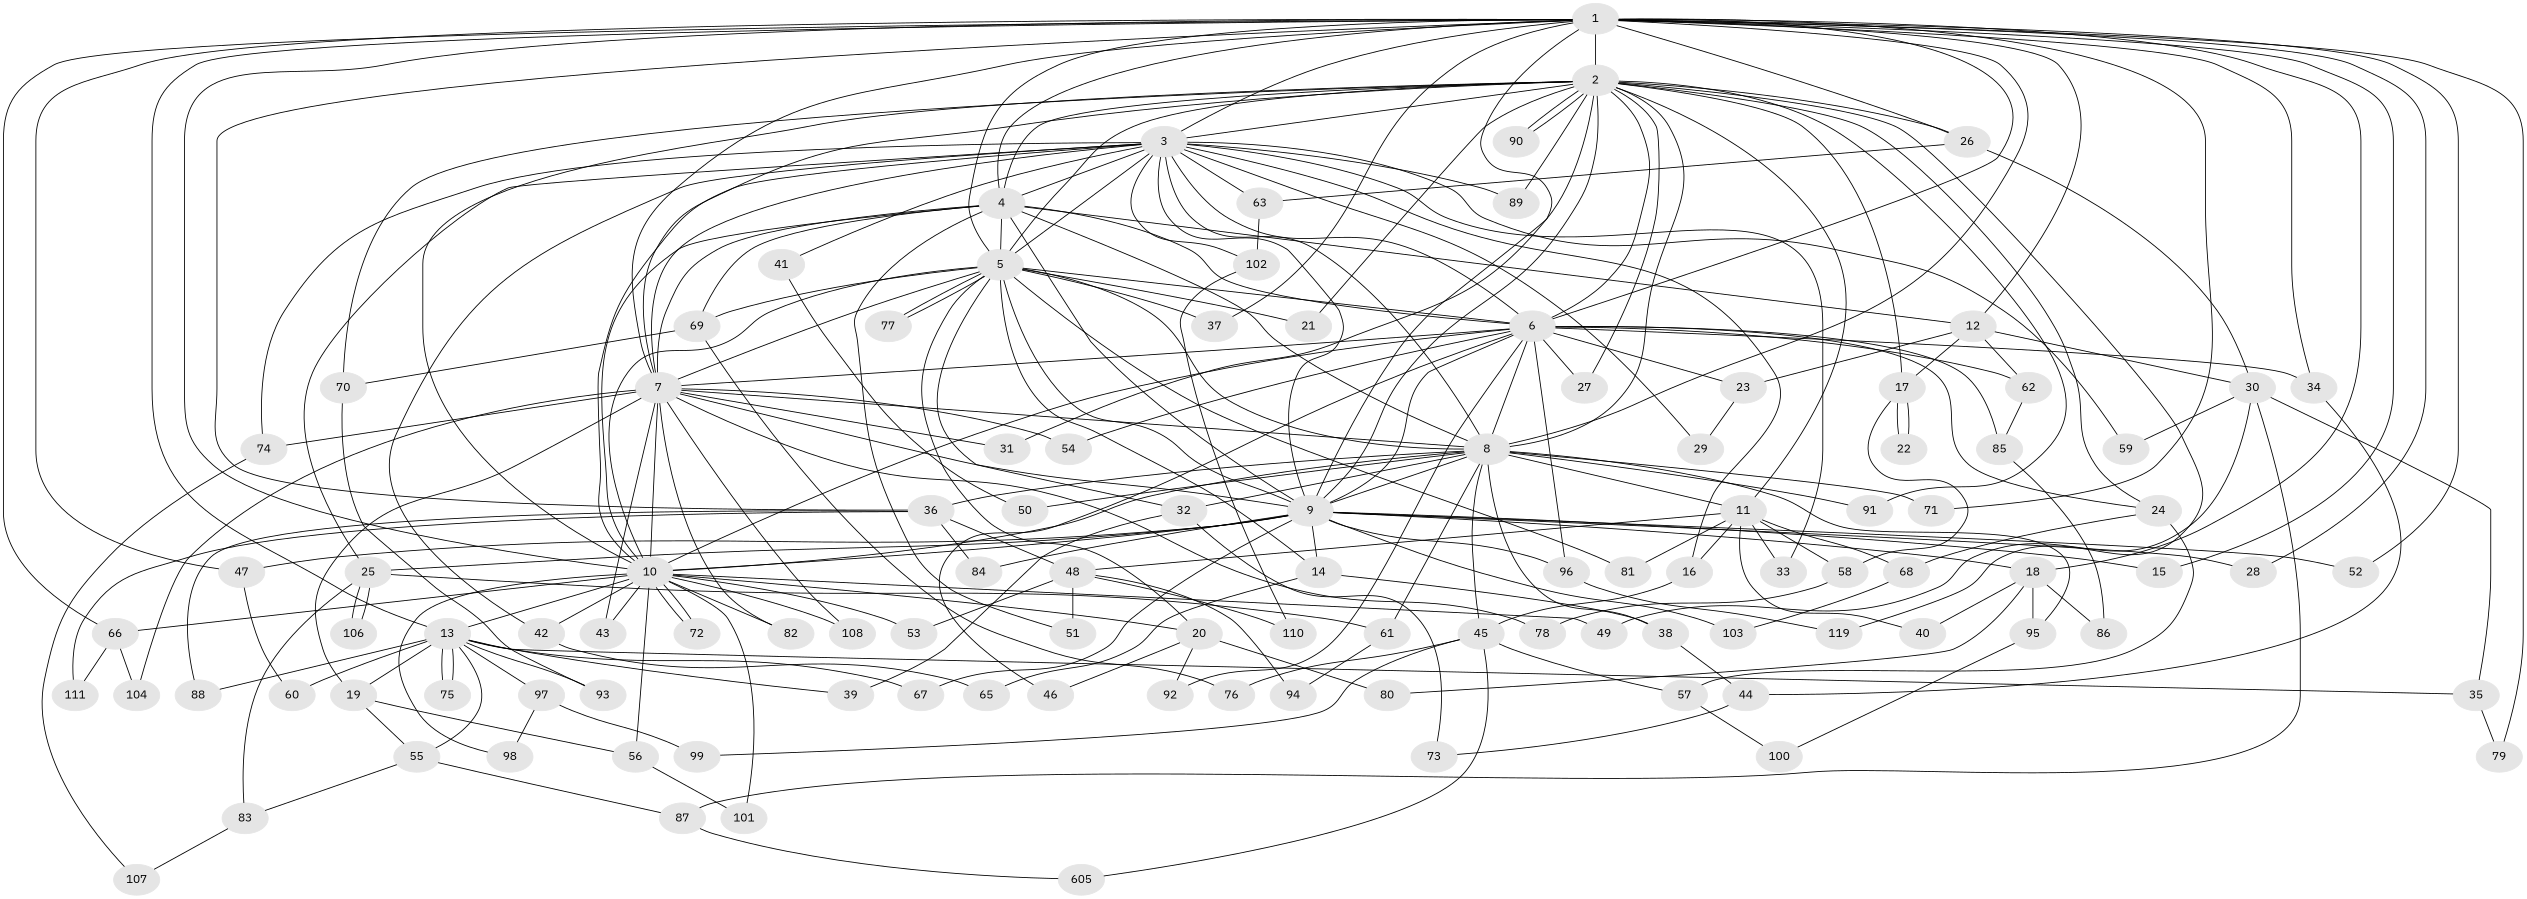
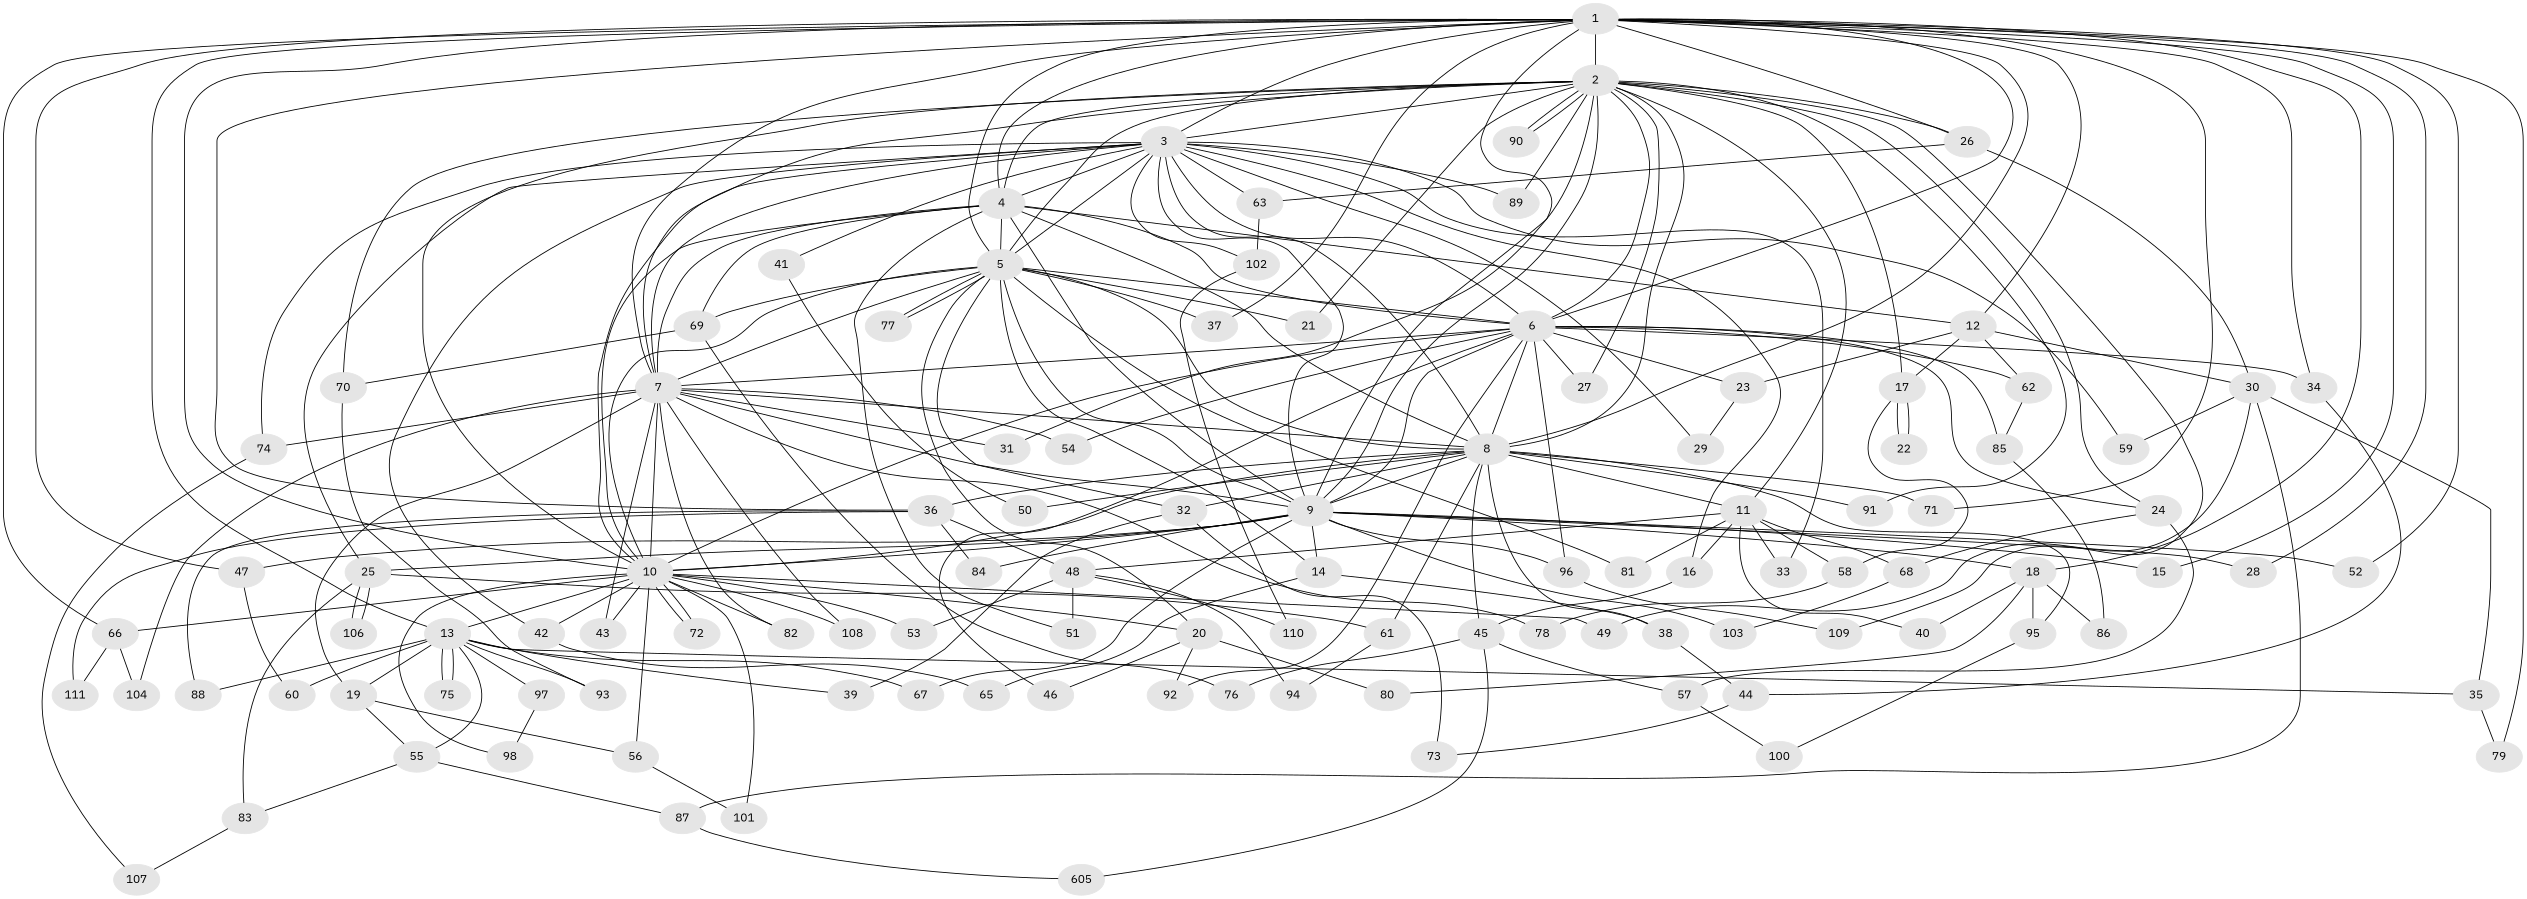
(1839, 634) -> (1839, 634)
(697, 757) -> none
